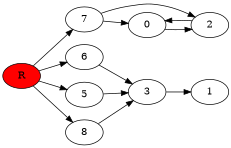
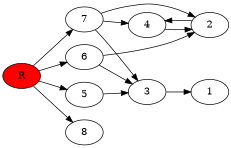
(147, 25) -> (147, 25)
none -> (147, 49)
(113, 114) -> (113, 50)
